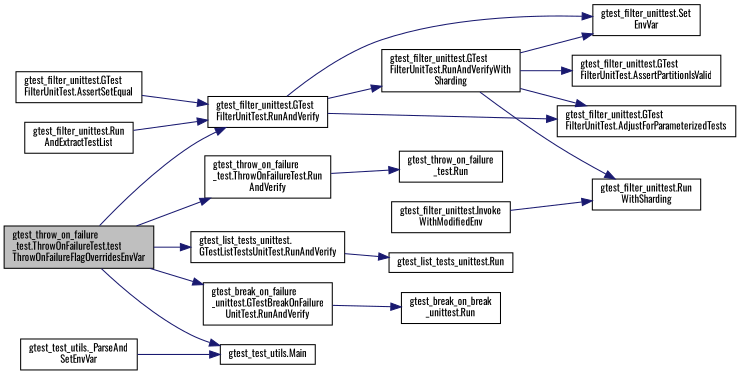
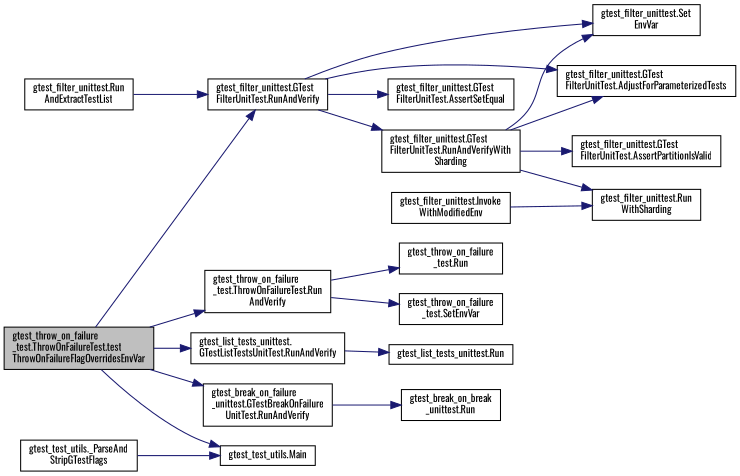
(170, 99) -> (353, 94)
none -> (451, 309)
(79, 354) -> (79, 456)
